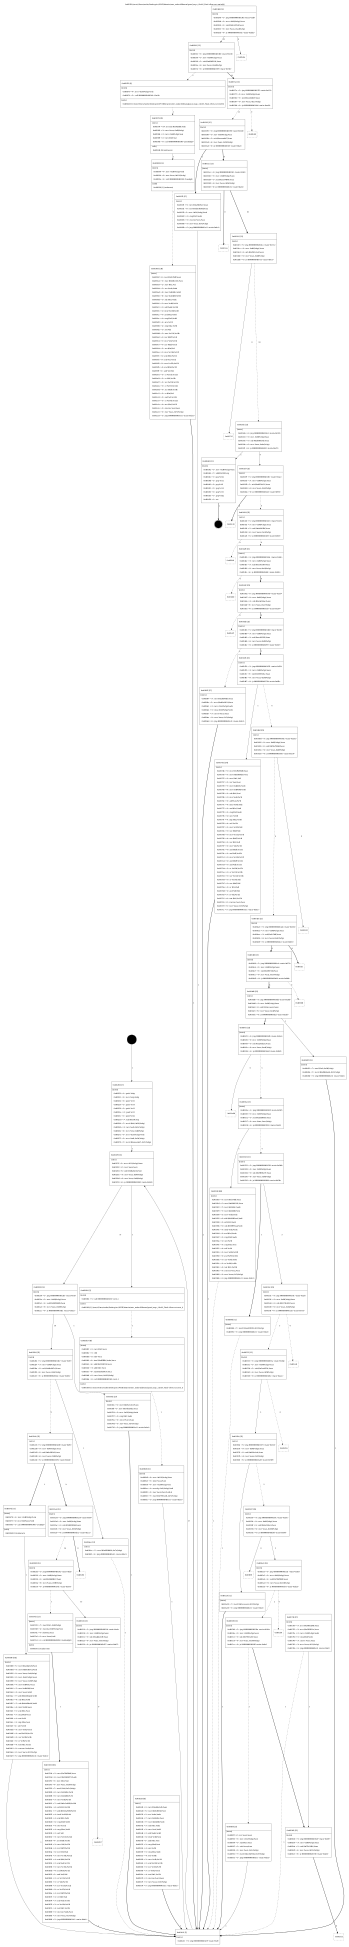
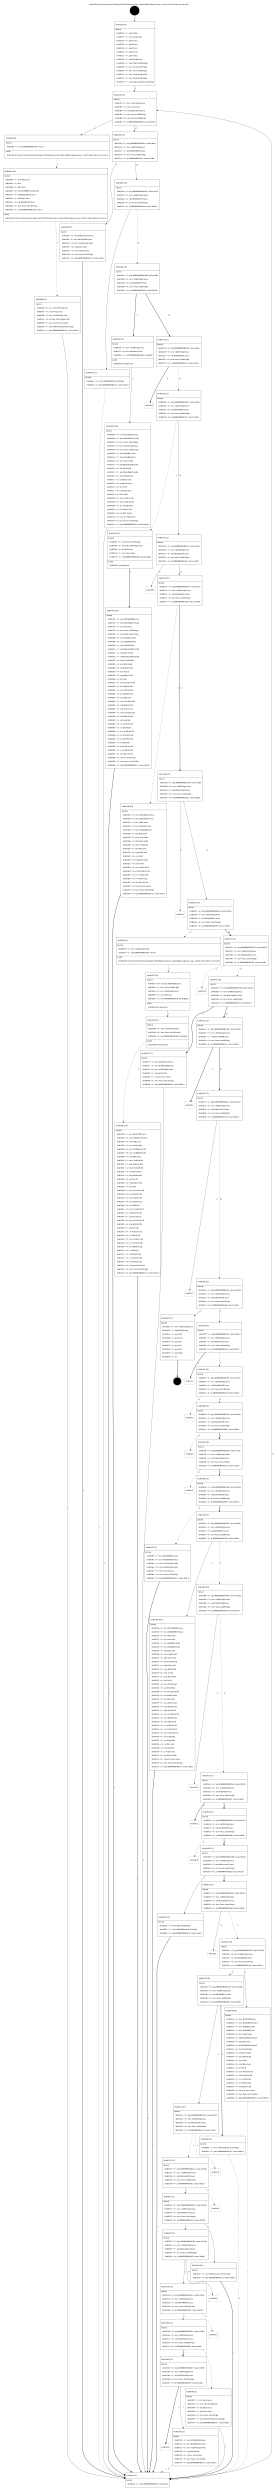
none -> (180, 590)
(308, 1739) -> (180, 2407)
